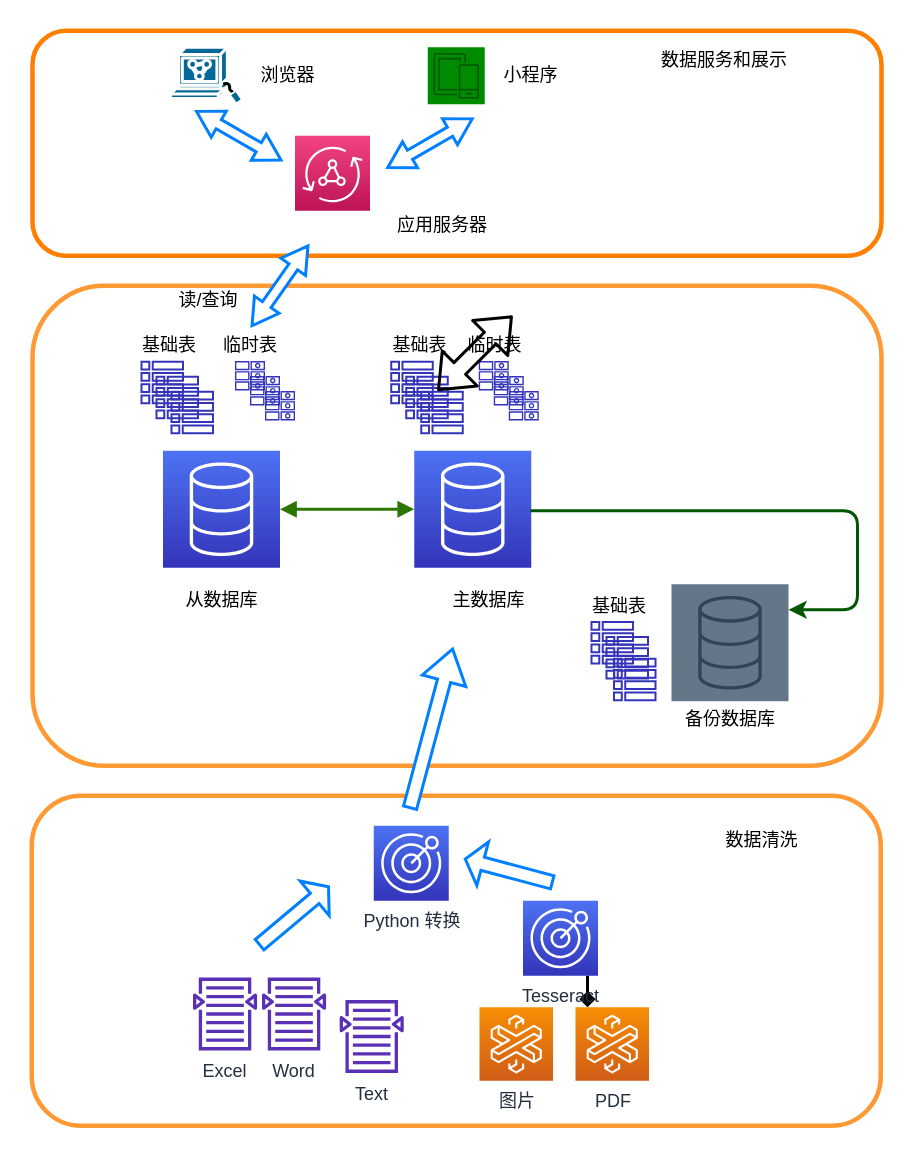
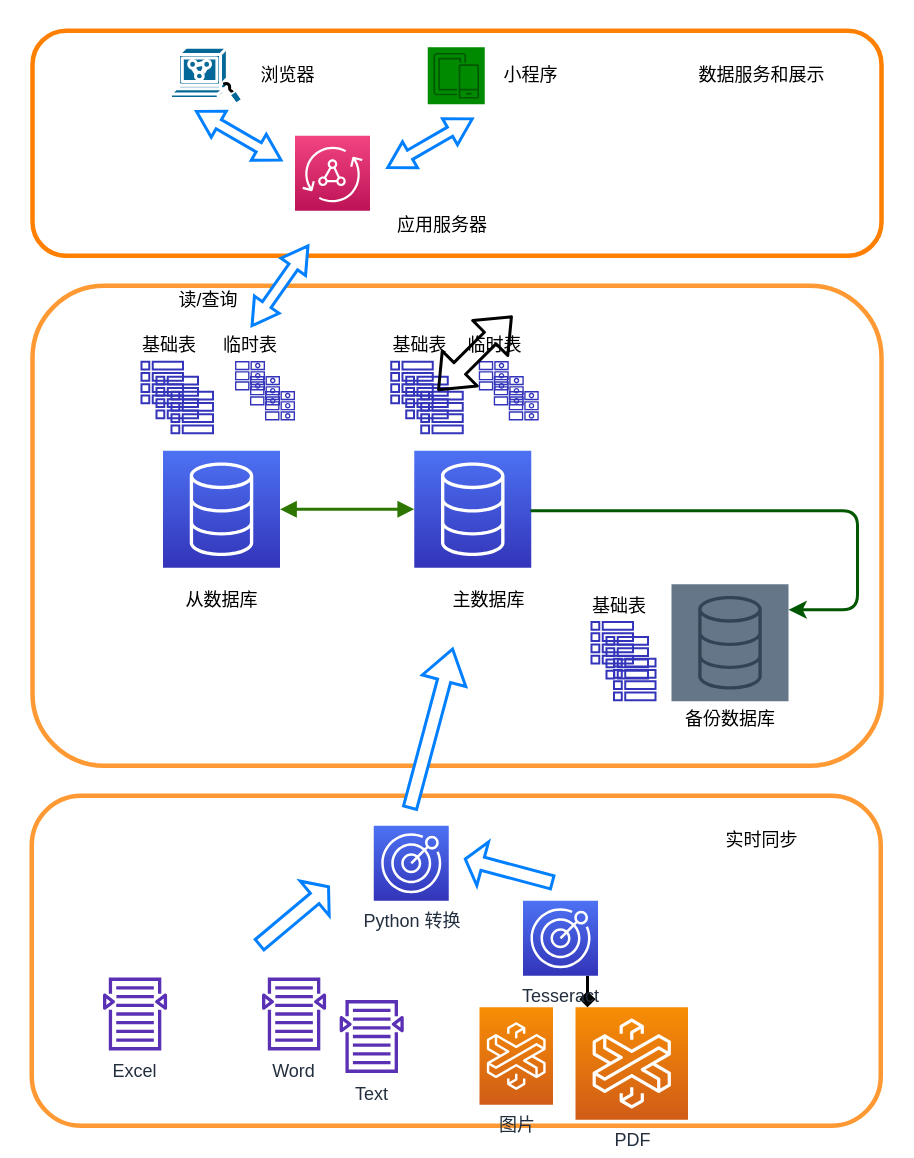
(724, 61) -> (761, 76)
(762, 841) -> (762, 841)
(225, 1014) -> (135, 1014)
(516, 1044) -> (516, 1056)
(612, 1044) -> (632, 1064)
